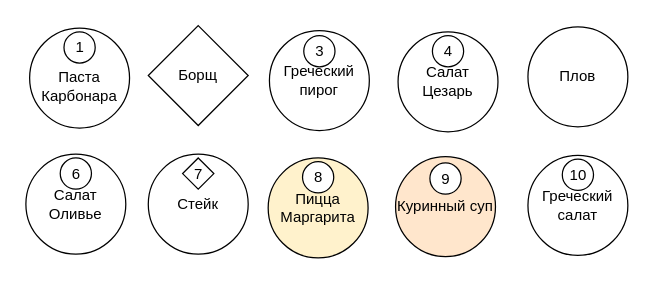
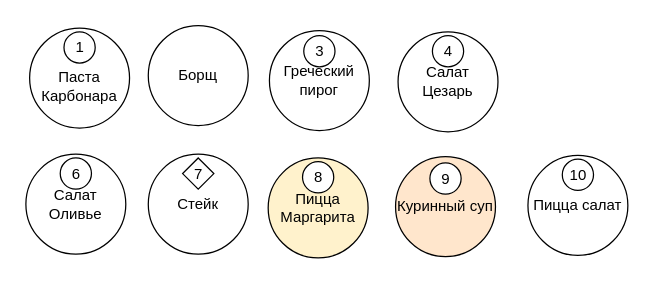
(198, 76) -> (198, 76)
(578, 77) -> none
(578, 206) -> (578, 206)
